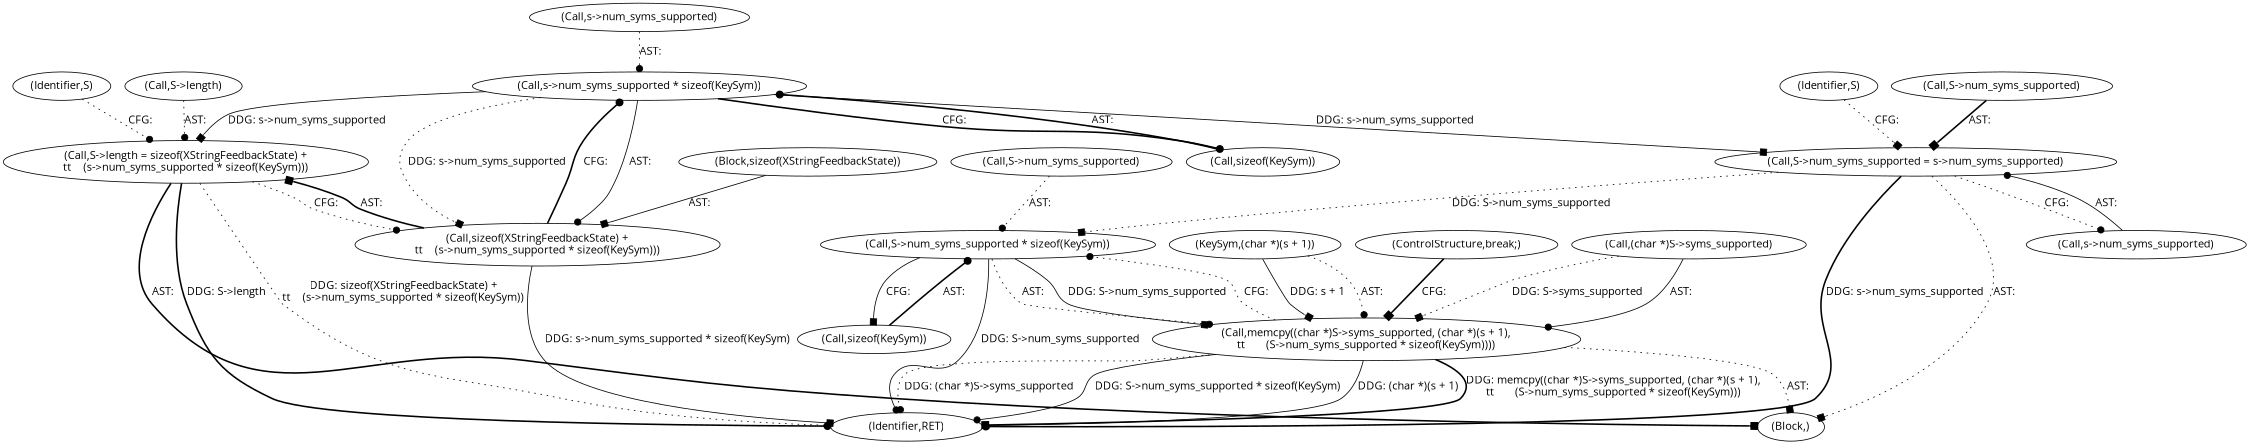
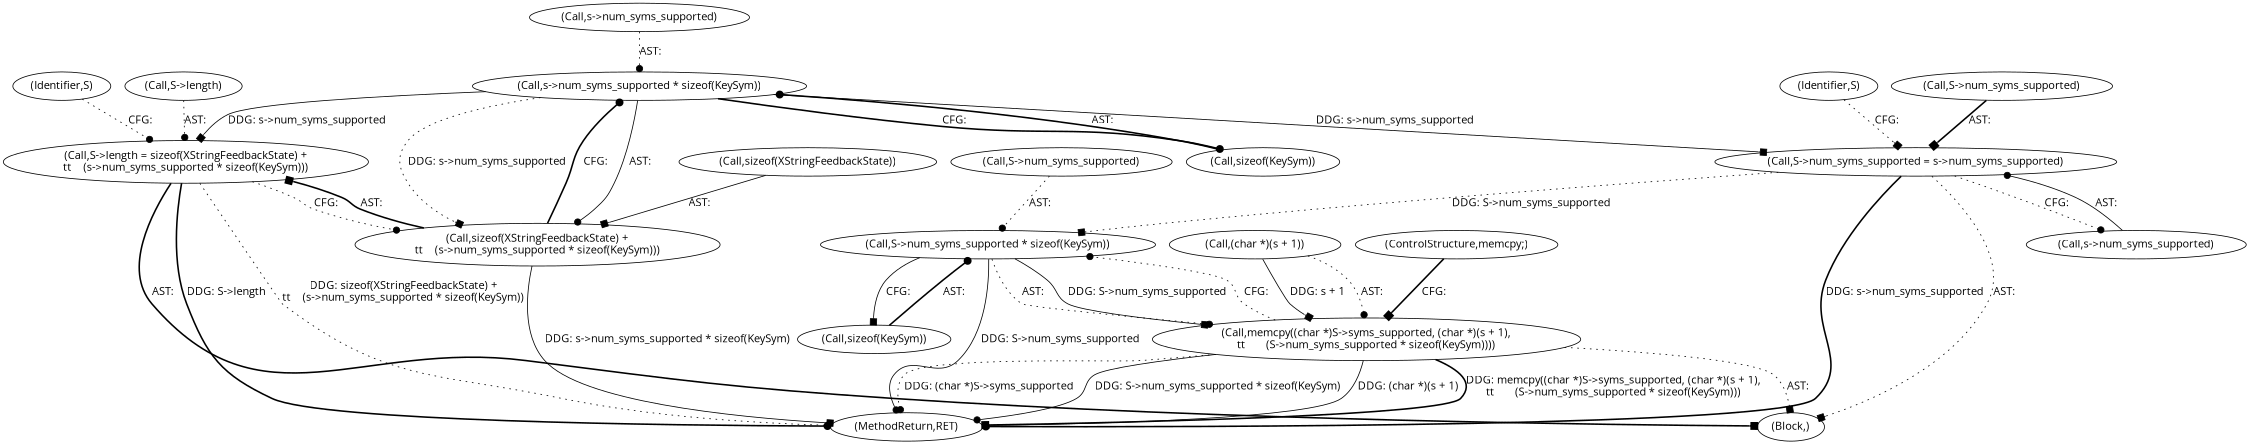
(808, 162) -> (808, 162)
(1255, 245) -> (1255, 245)
(1457, 245) -> (1457, 245)
(1689, 245) -> none
(907, 427) -> (907, 427)
